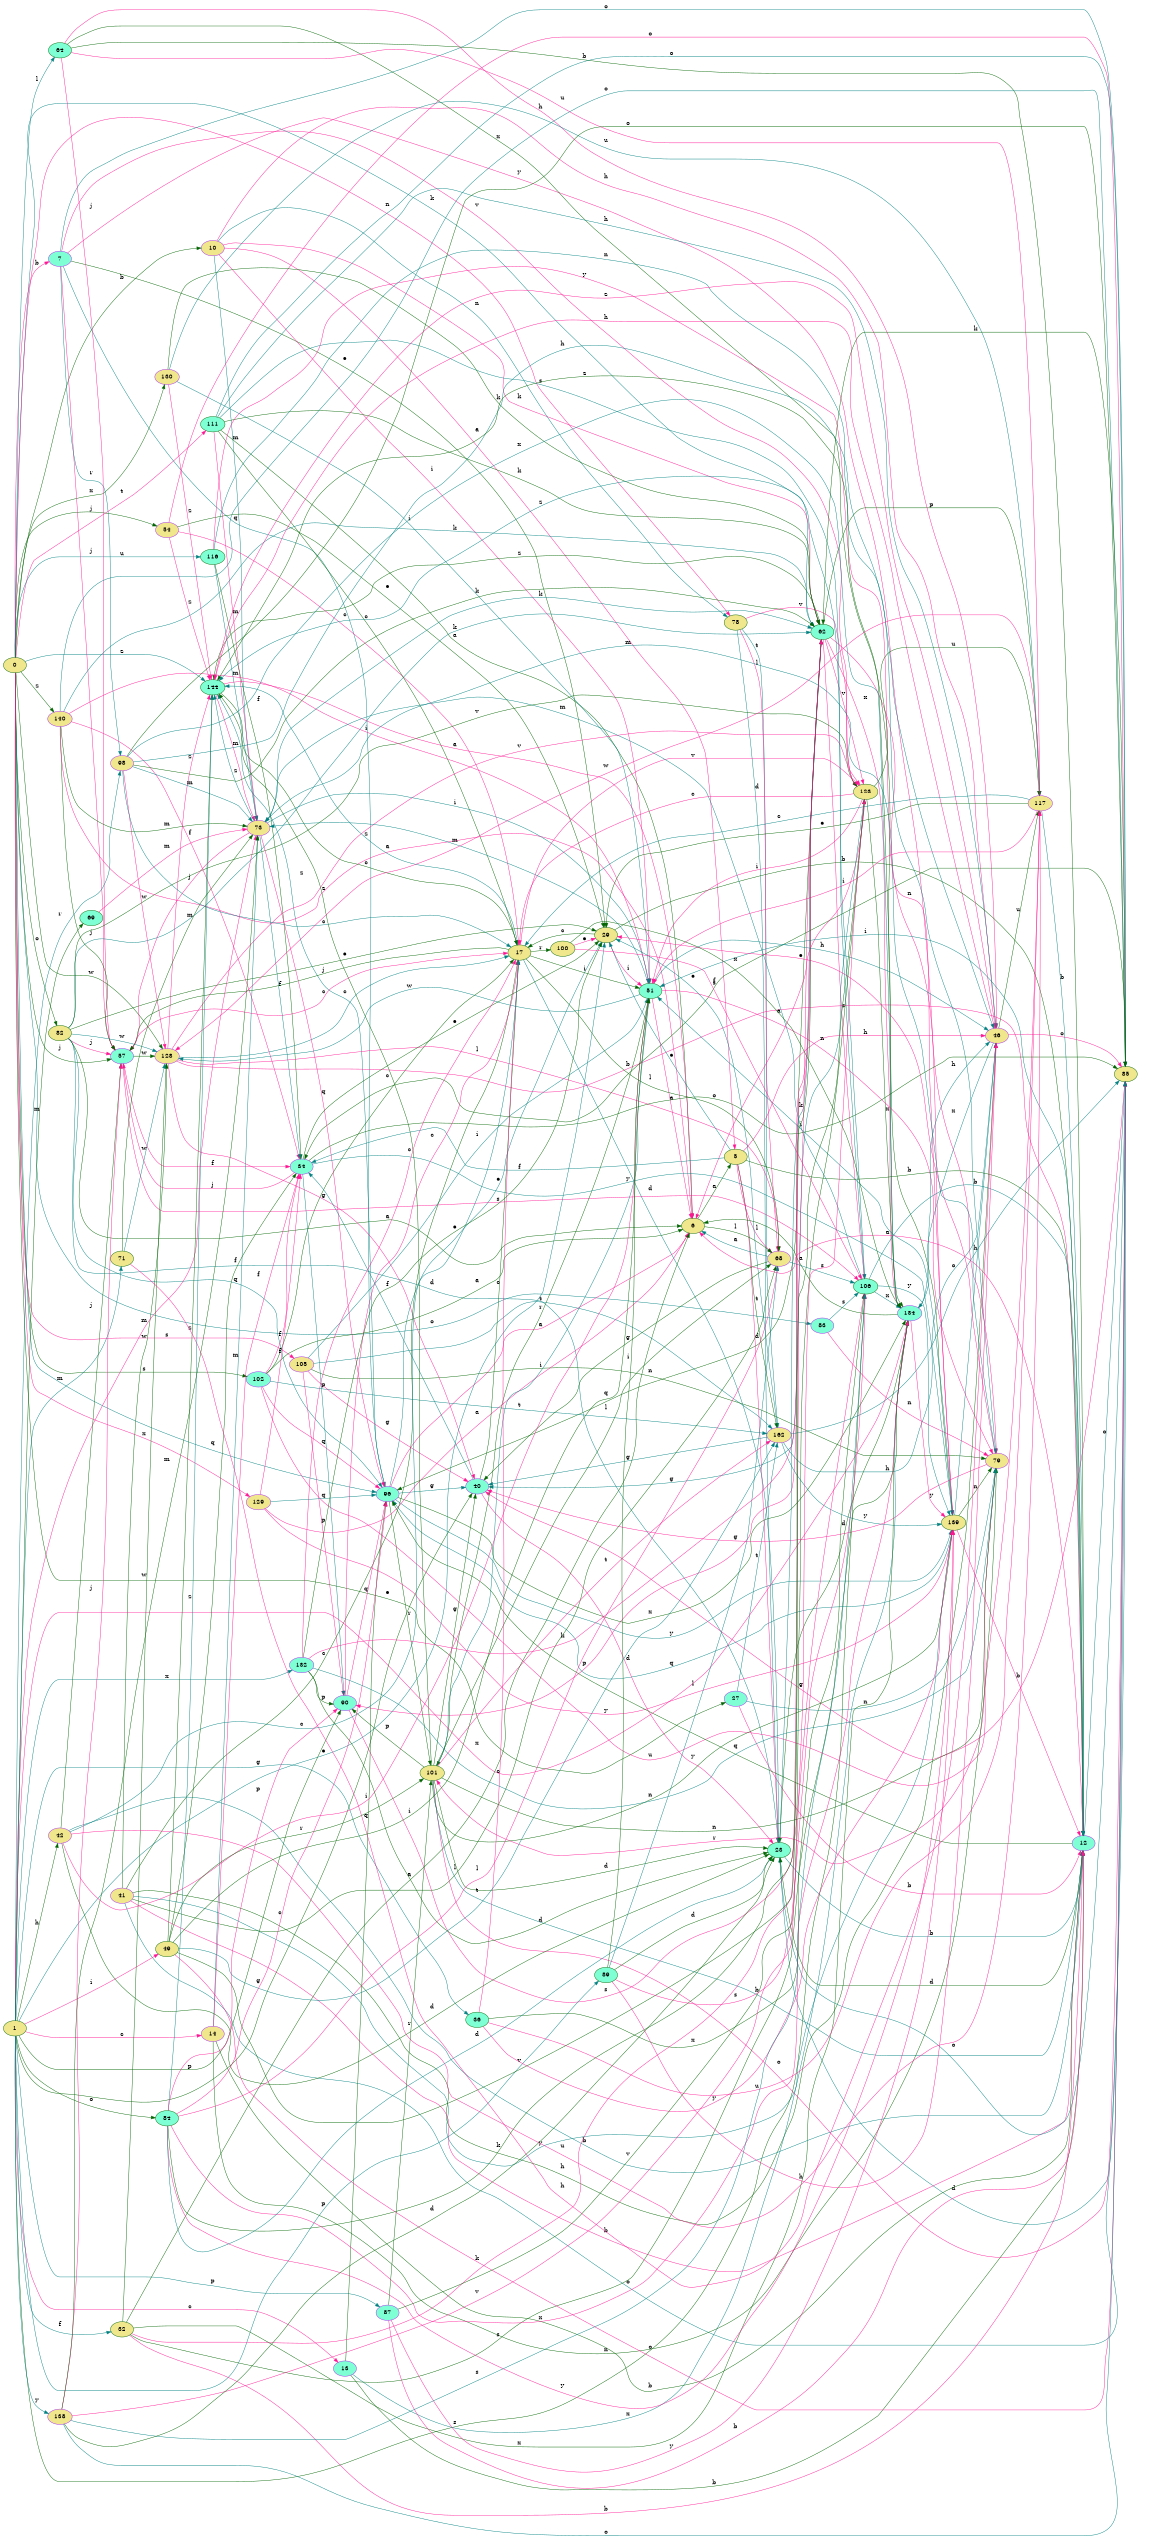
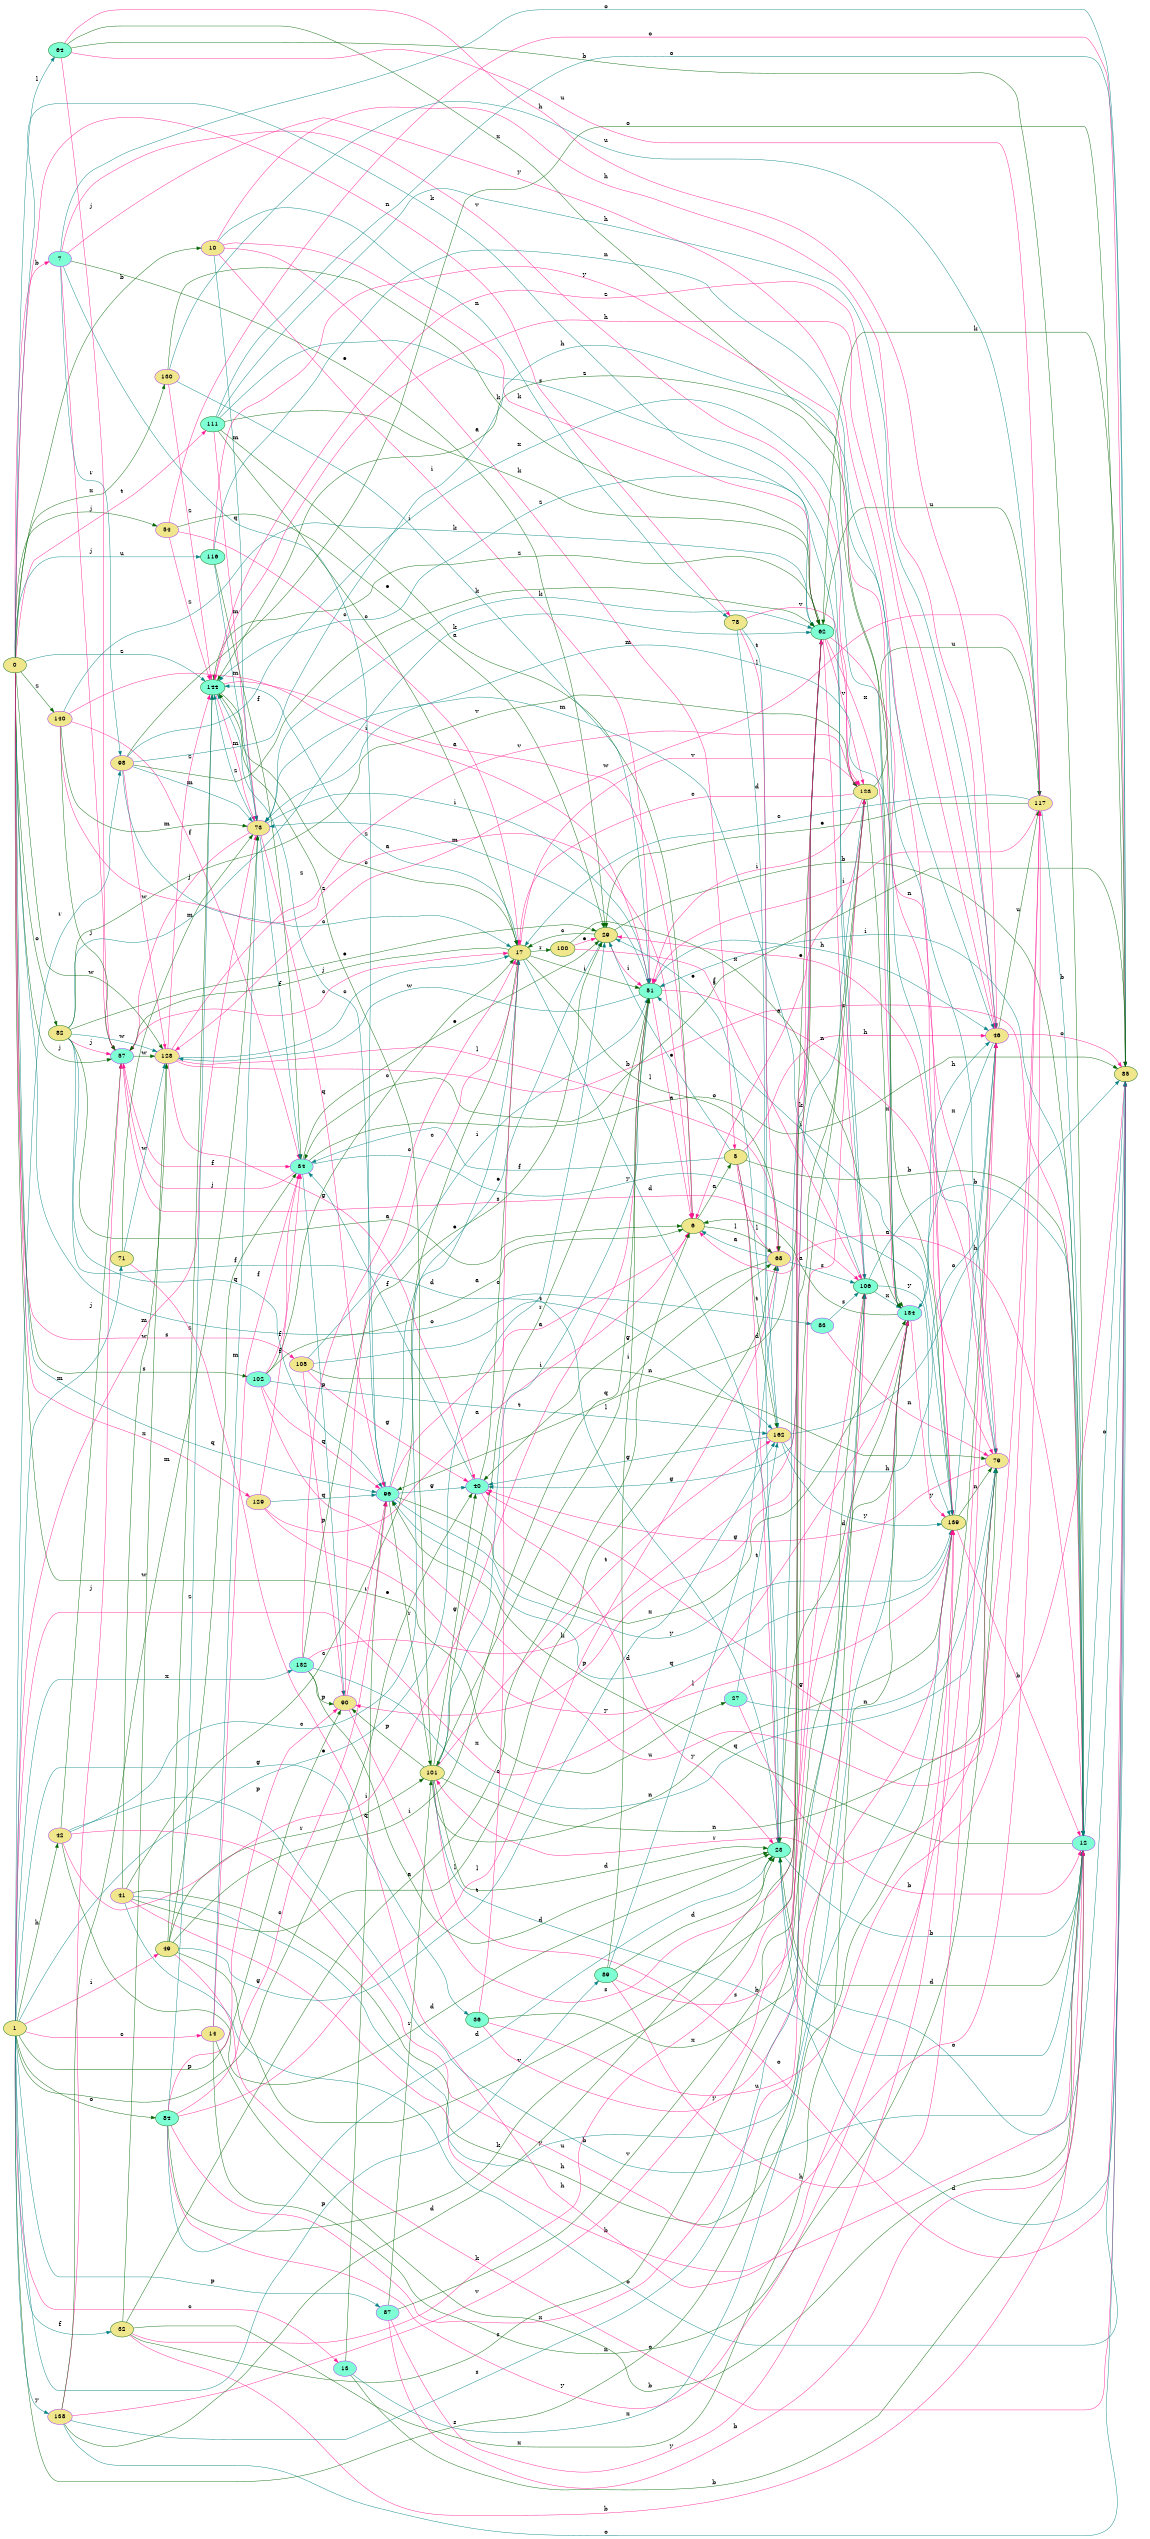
(888, 91) -> none
(932, 505) -> (932, 505)
(91, 918) -> none
(366, 1589) -> (366, 1589)
(345, 1703) -> (345, 1703)
